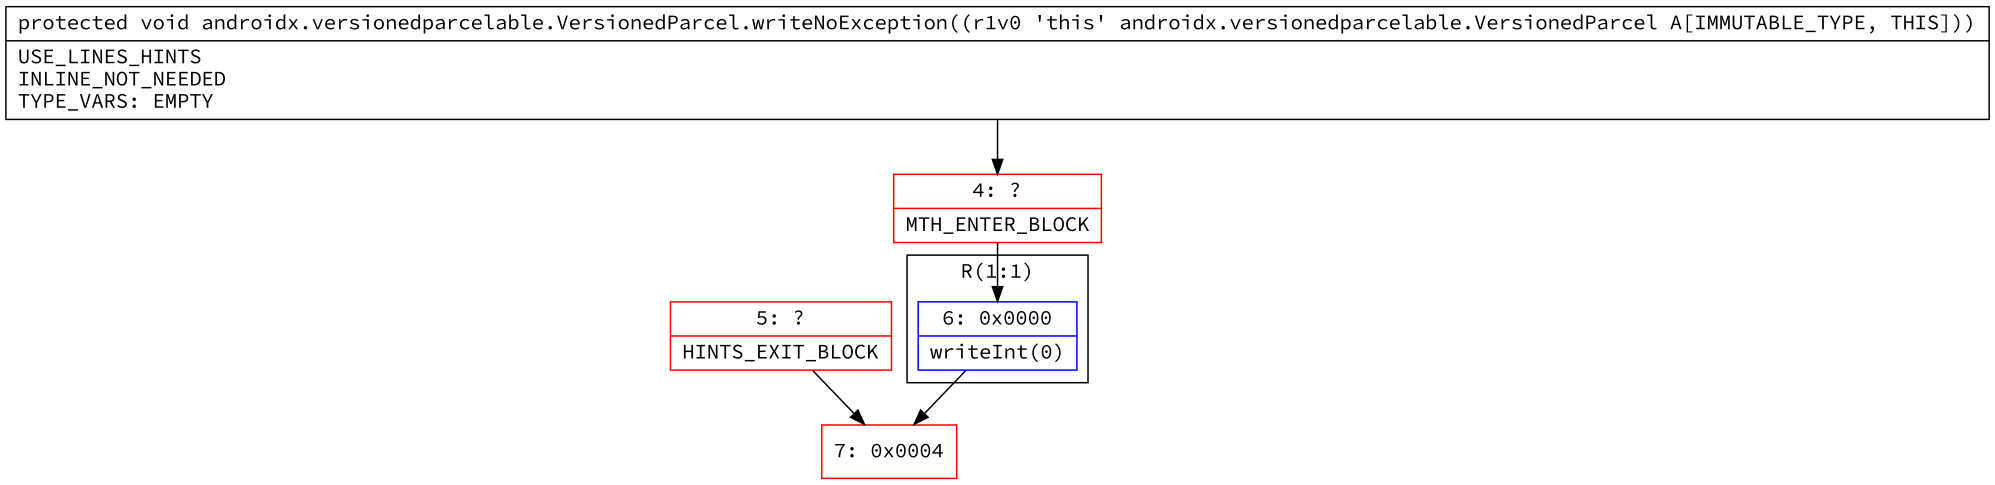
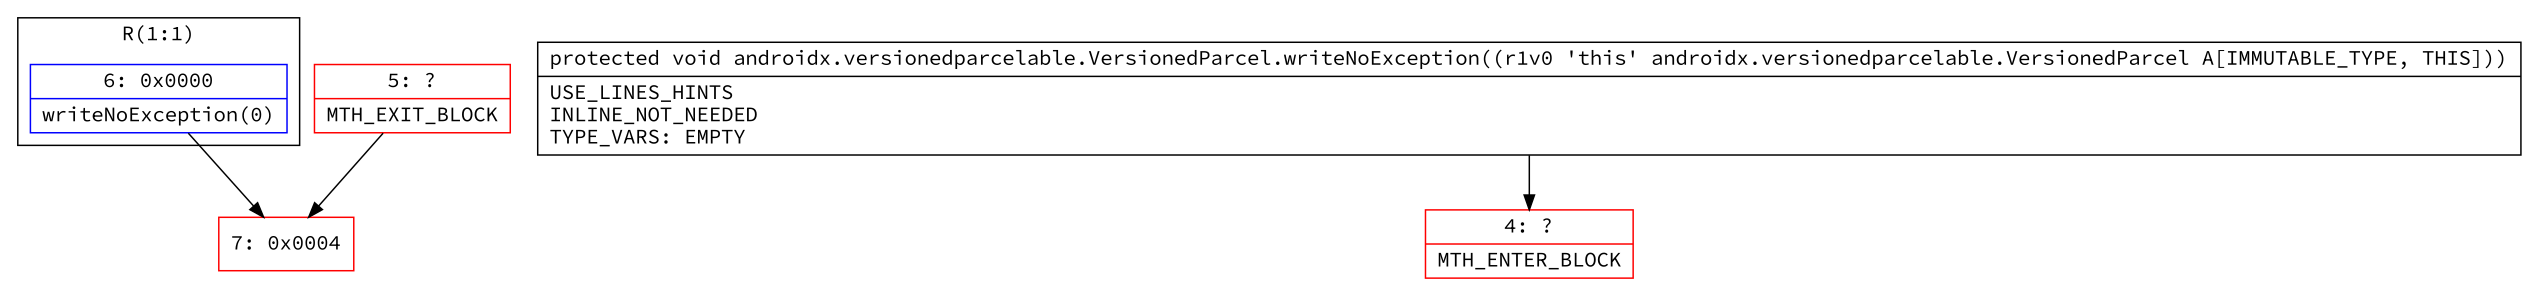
(998, 264) -> none
(781, 352) -> (412, 115)
(998, 352) -> (159, 115)
